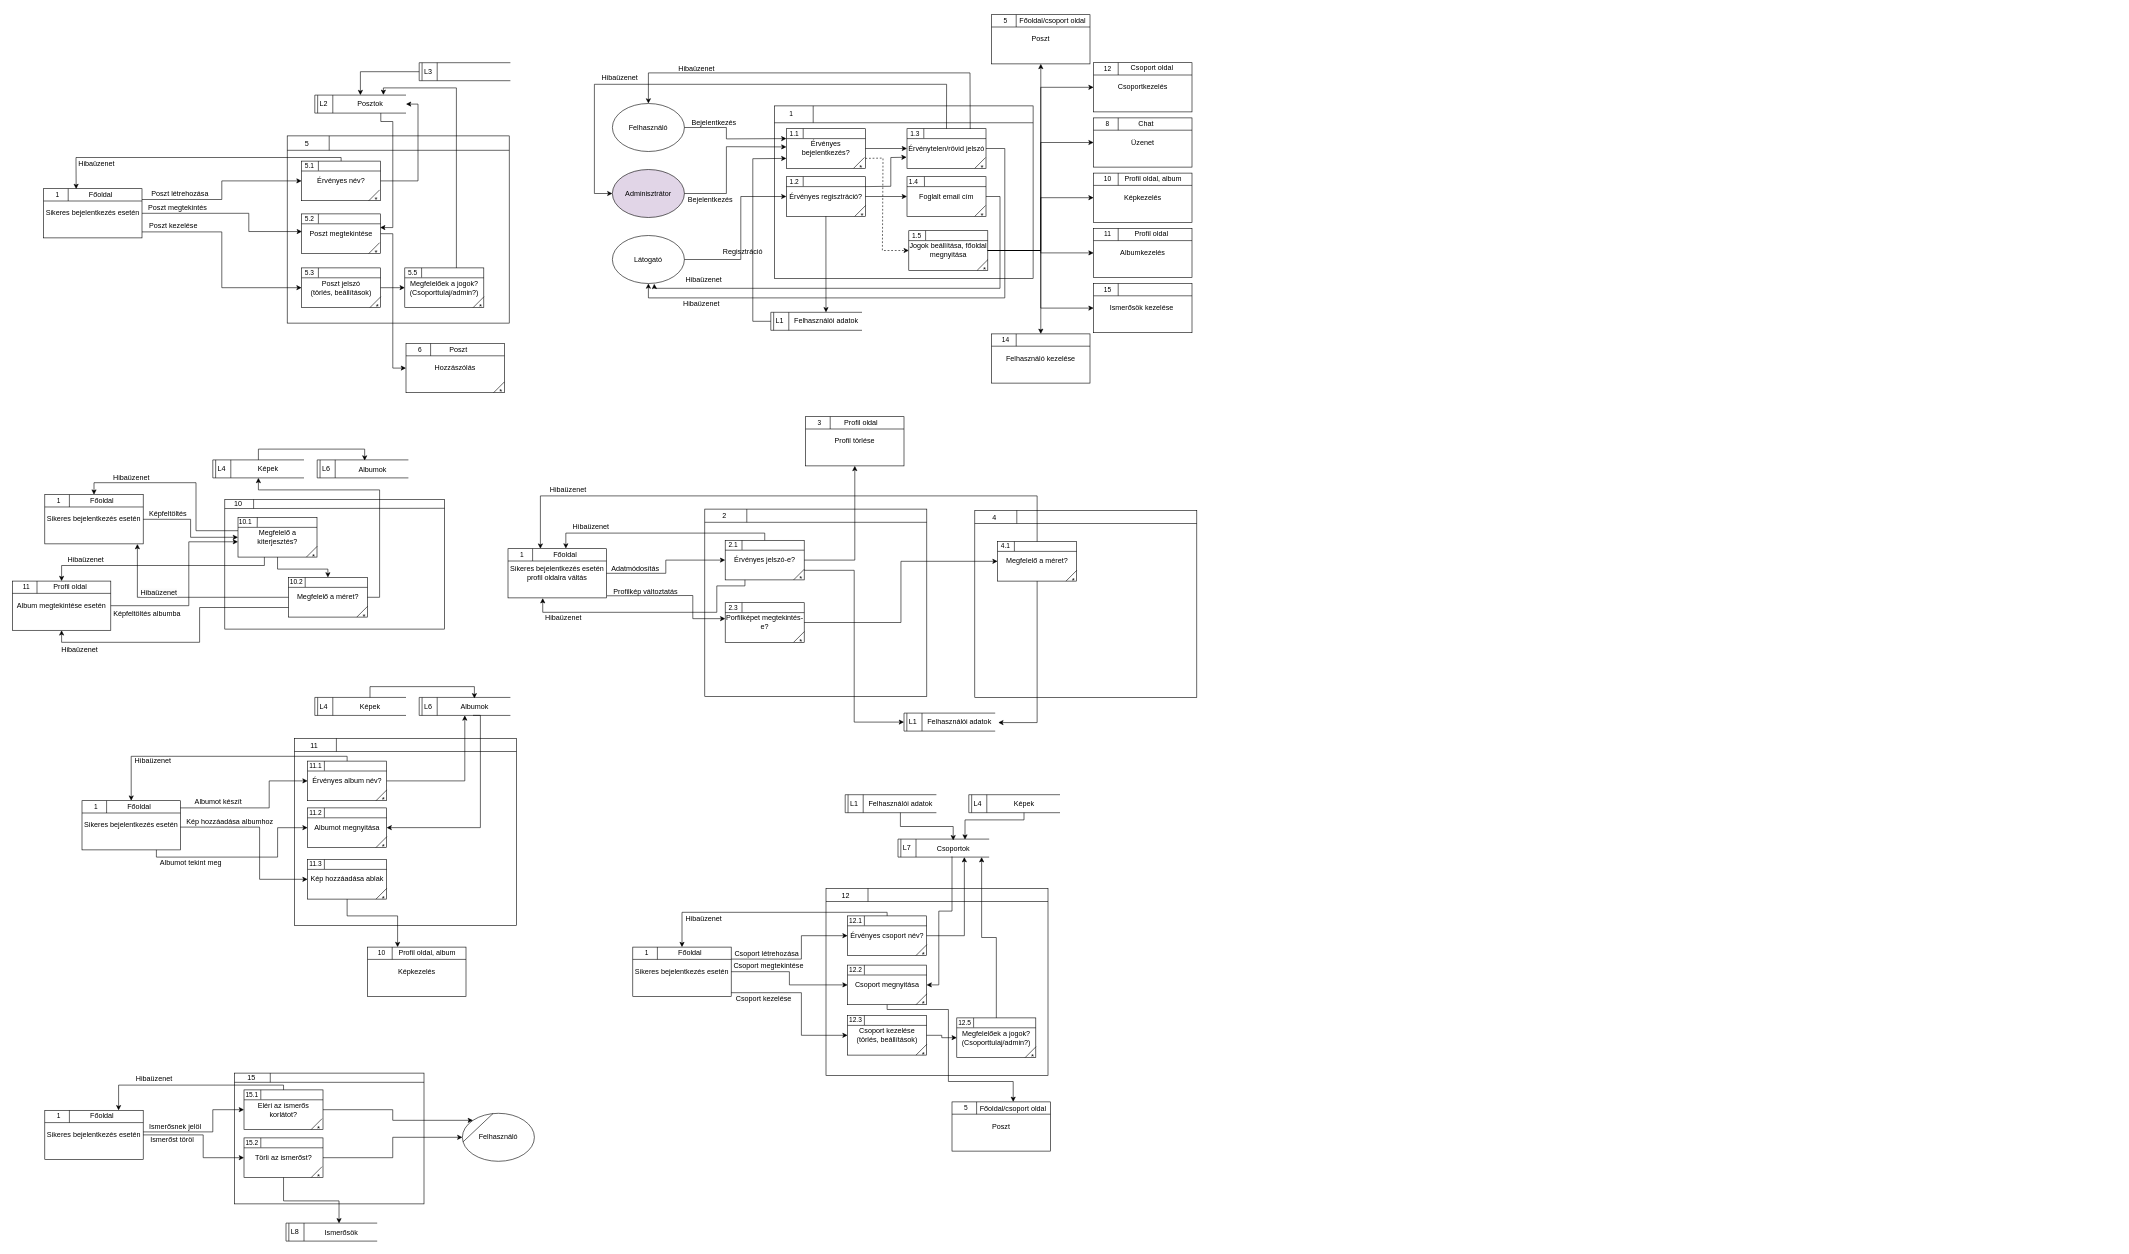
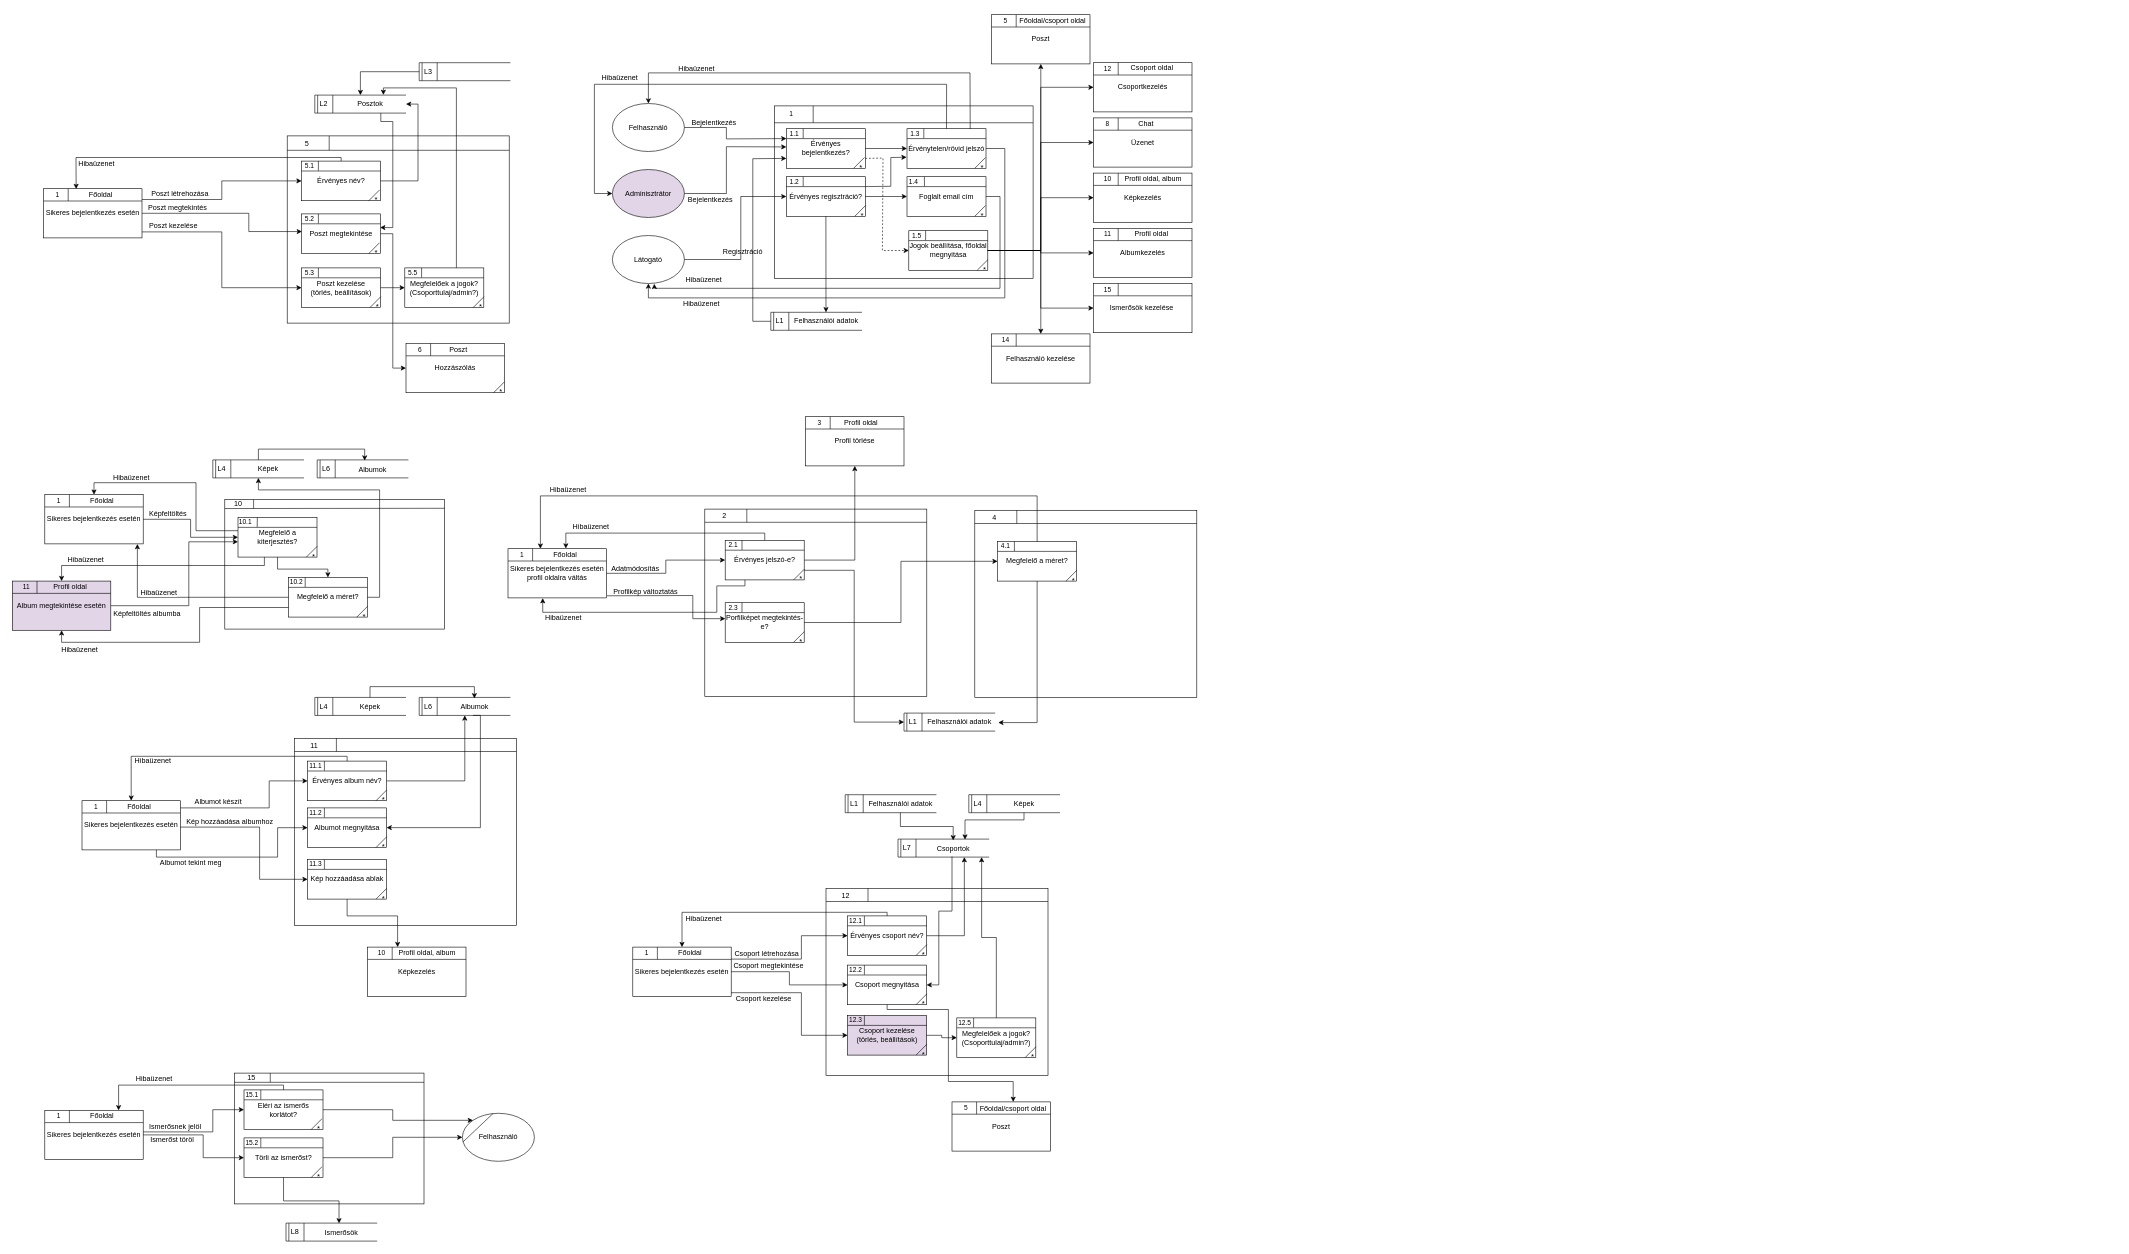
(341, 288) -> (341, 288)
(62, 606) -> (62, 606)
(887, 1035) -> (887, 1035)
